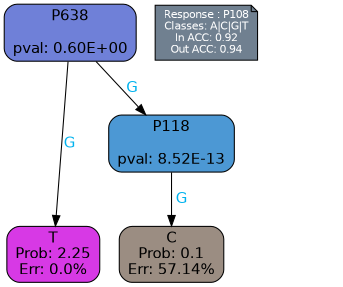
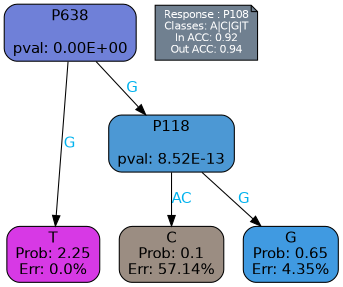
(70, 33) -> (70, 33)
(182, 199) -> (182, 199)
none -> (291, 254)
